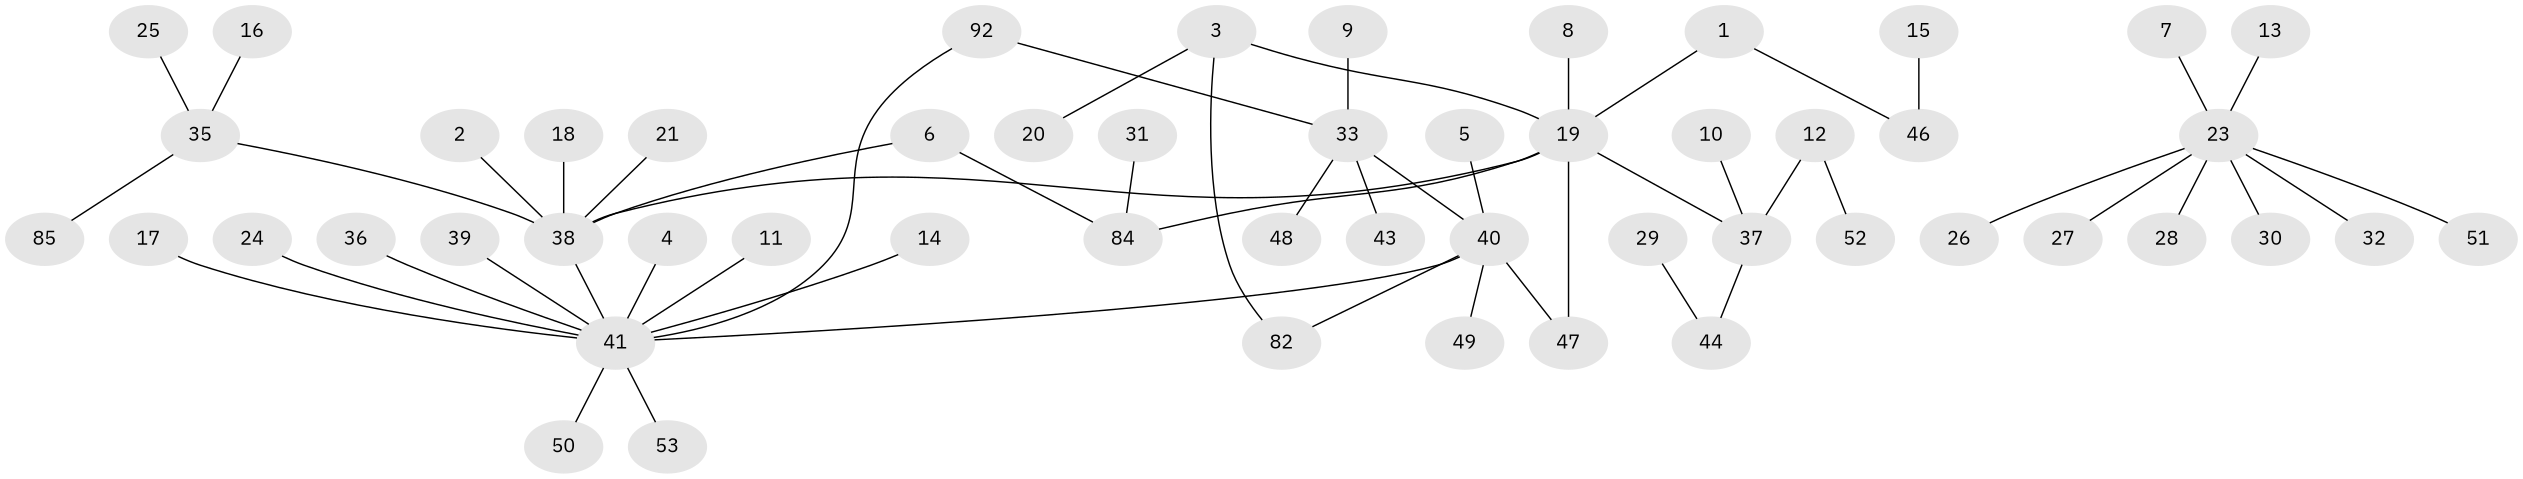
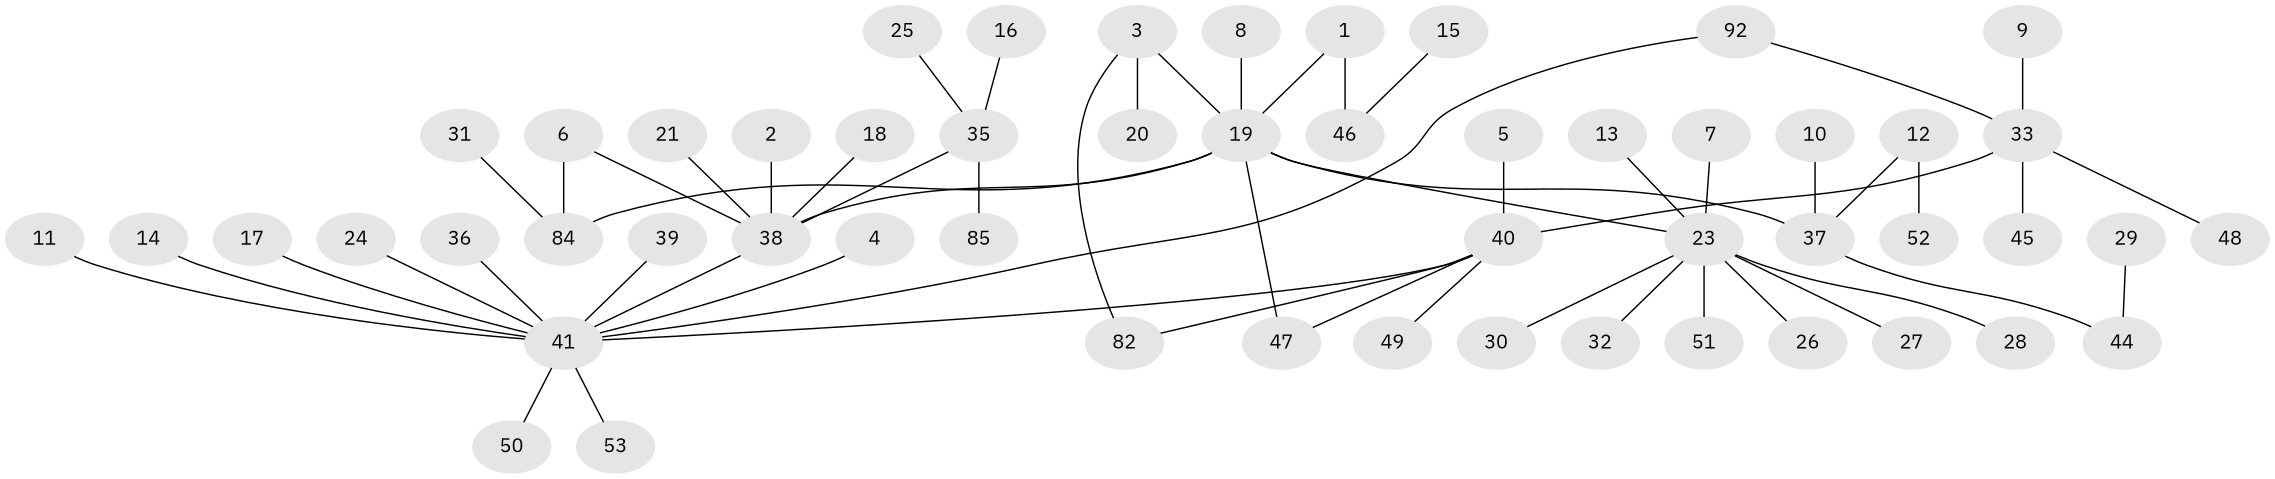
none -> (1478, 198)
(1385, 239) -> (2023, 239)
